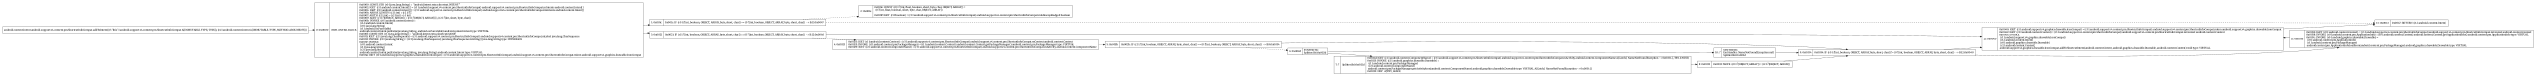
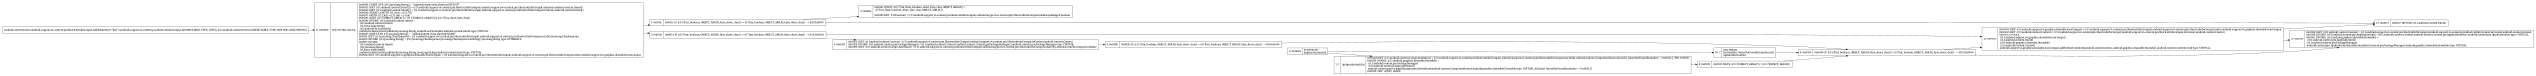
(830, 18) -> (830, 18)
(1600, 22) -> (1600, 22)
(344, 30) -> (344, 30)
(2287, 38) -> (2286, 40)
(1266, 49) -> none
